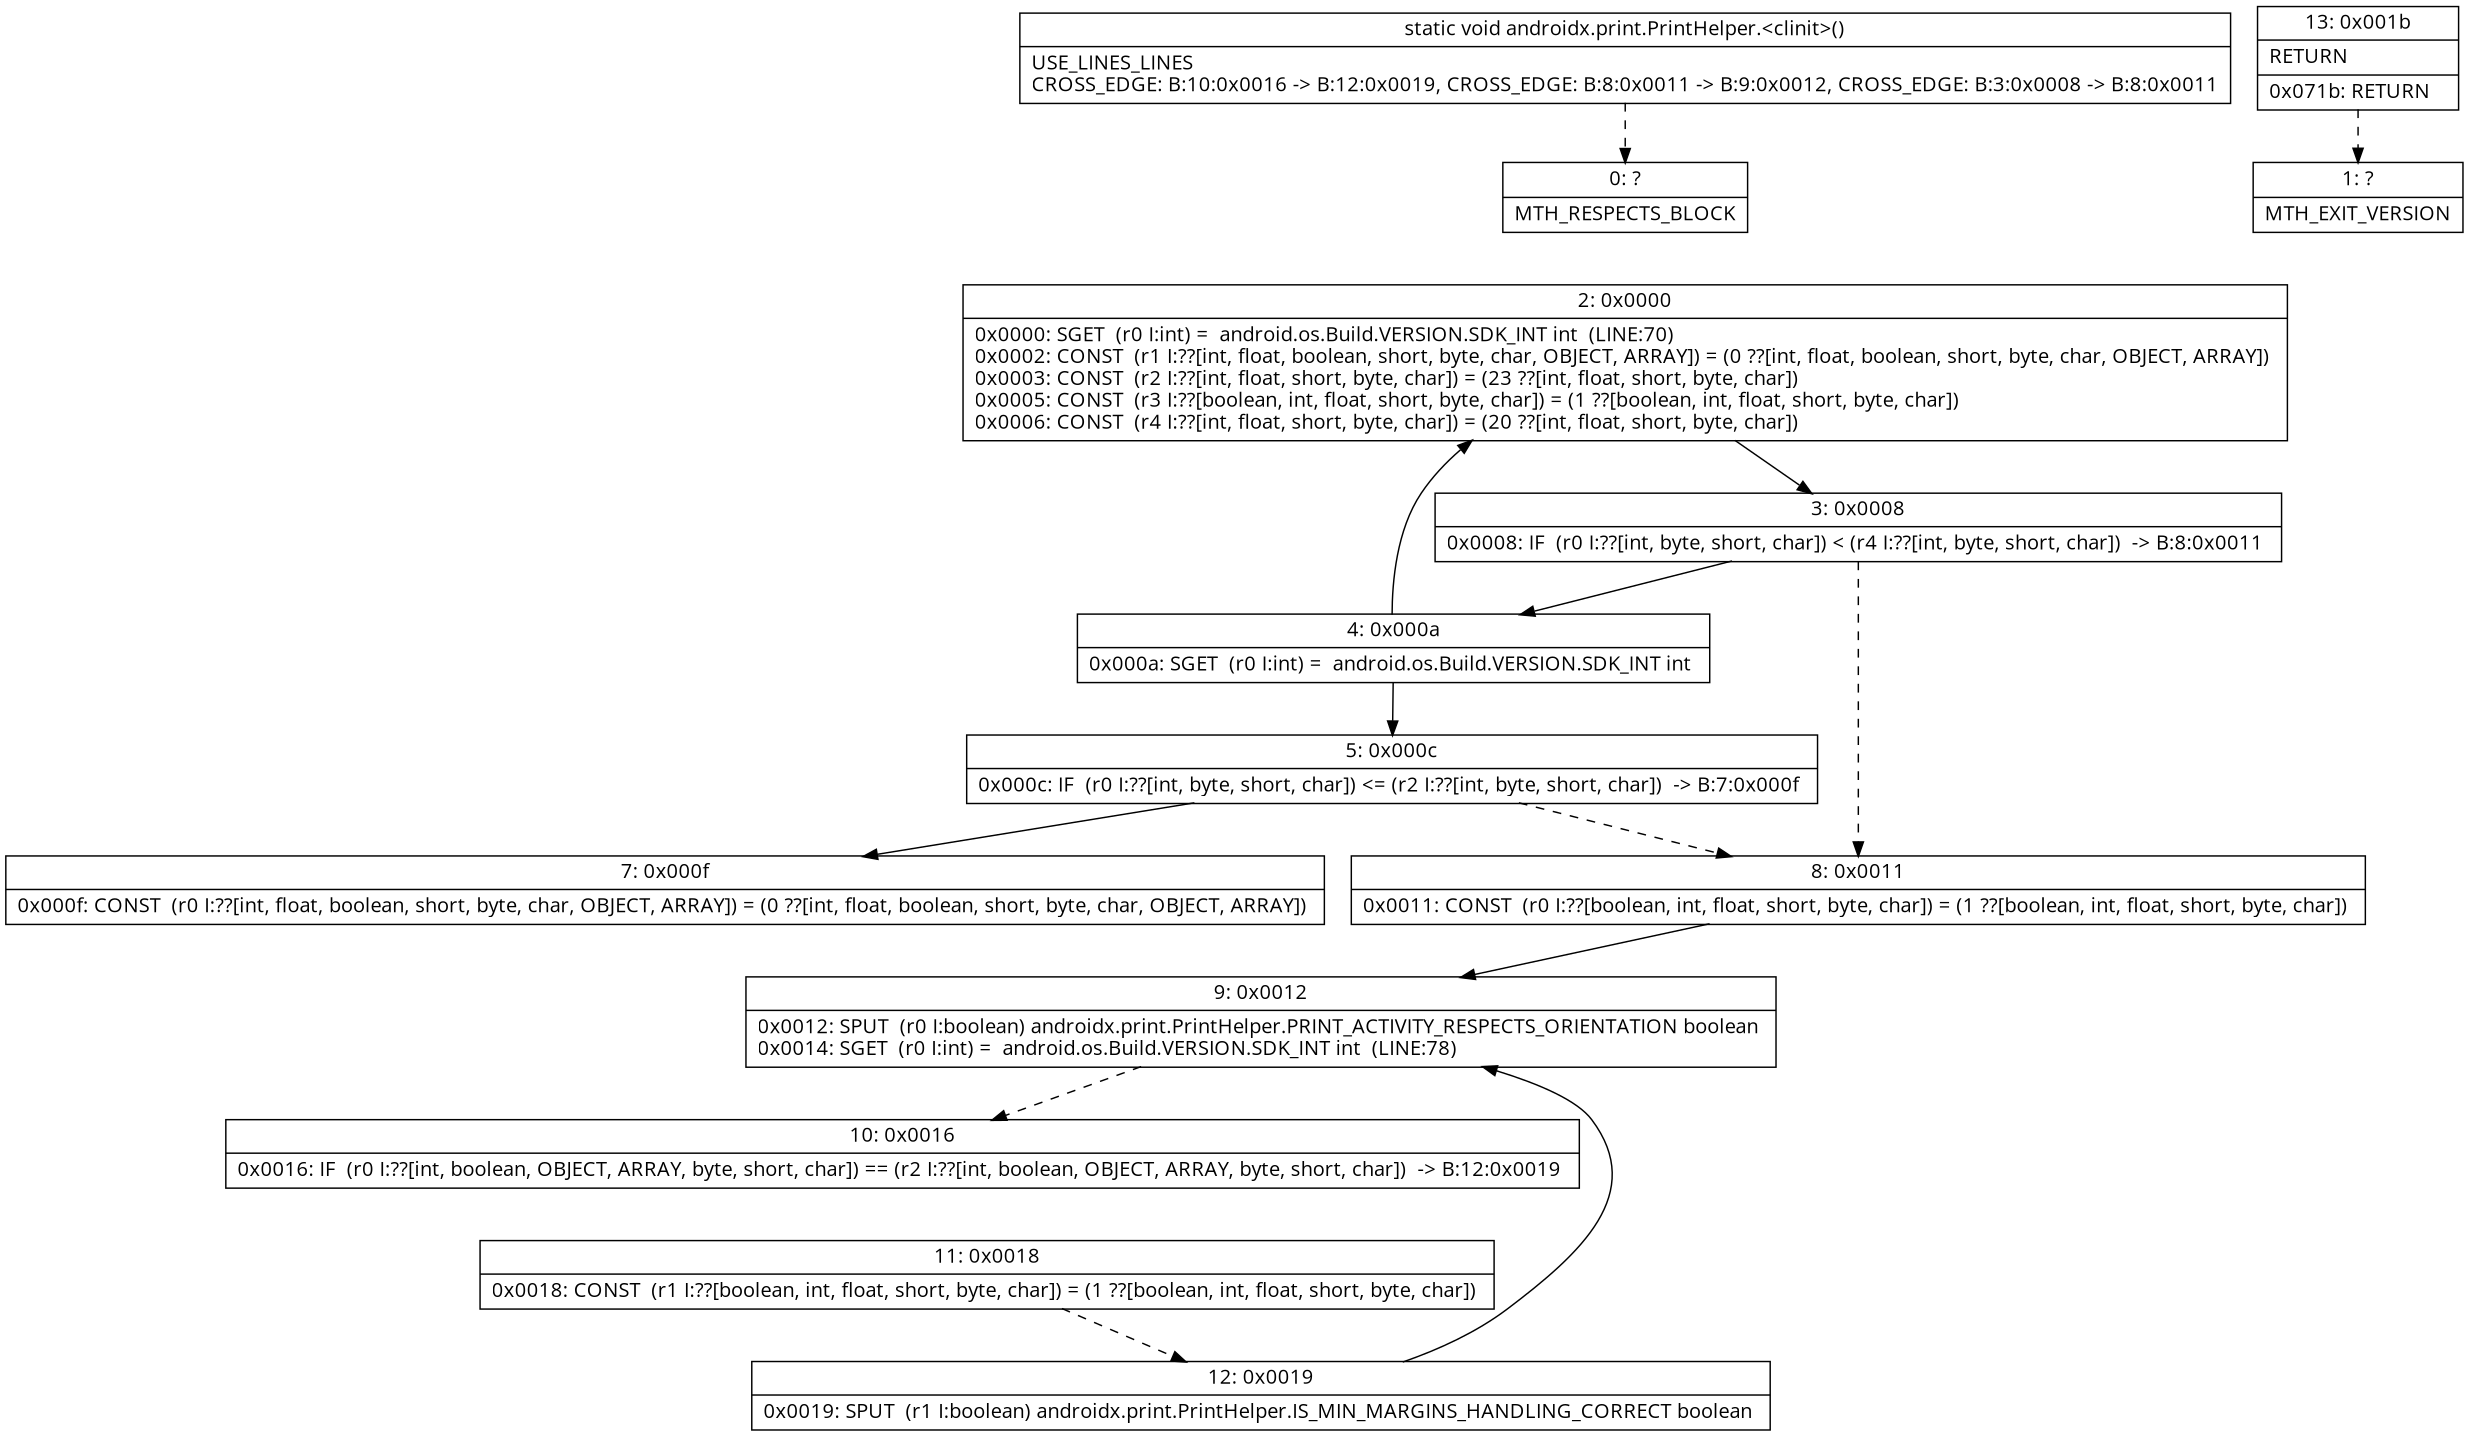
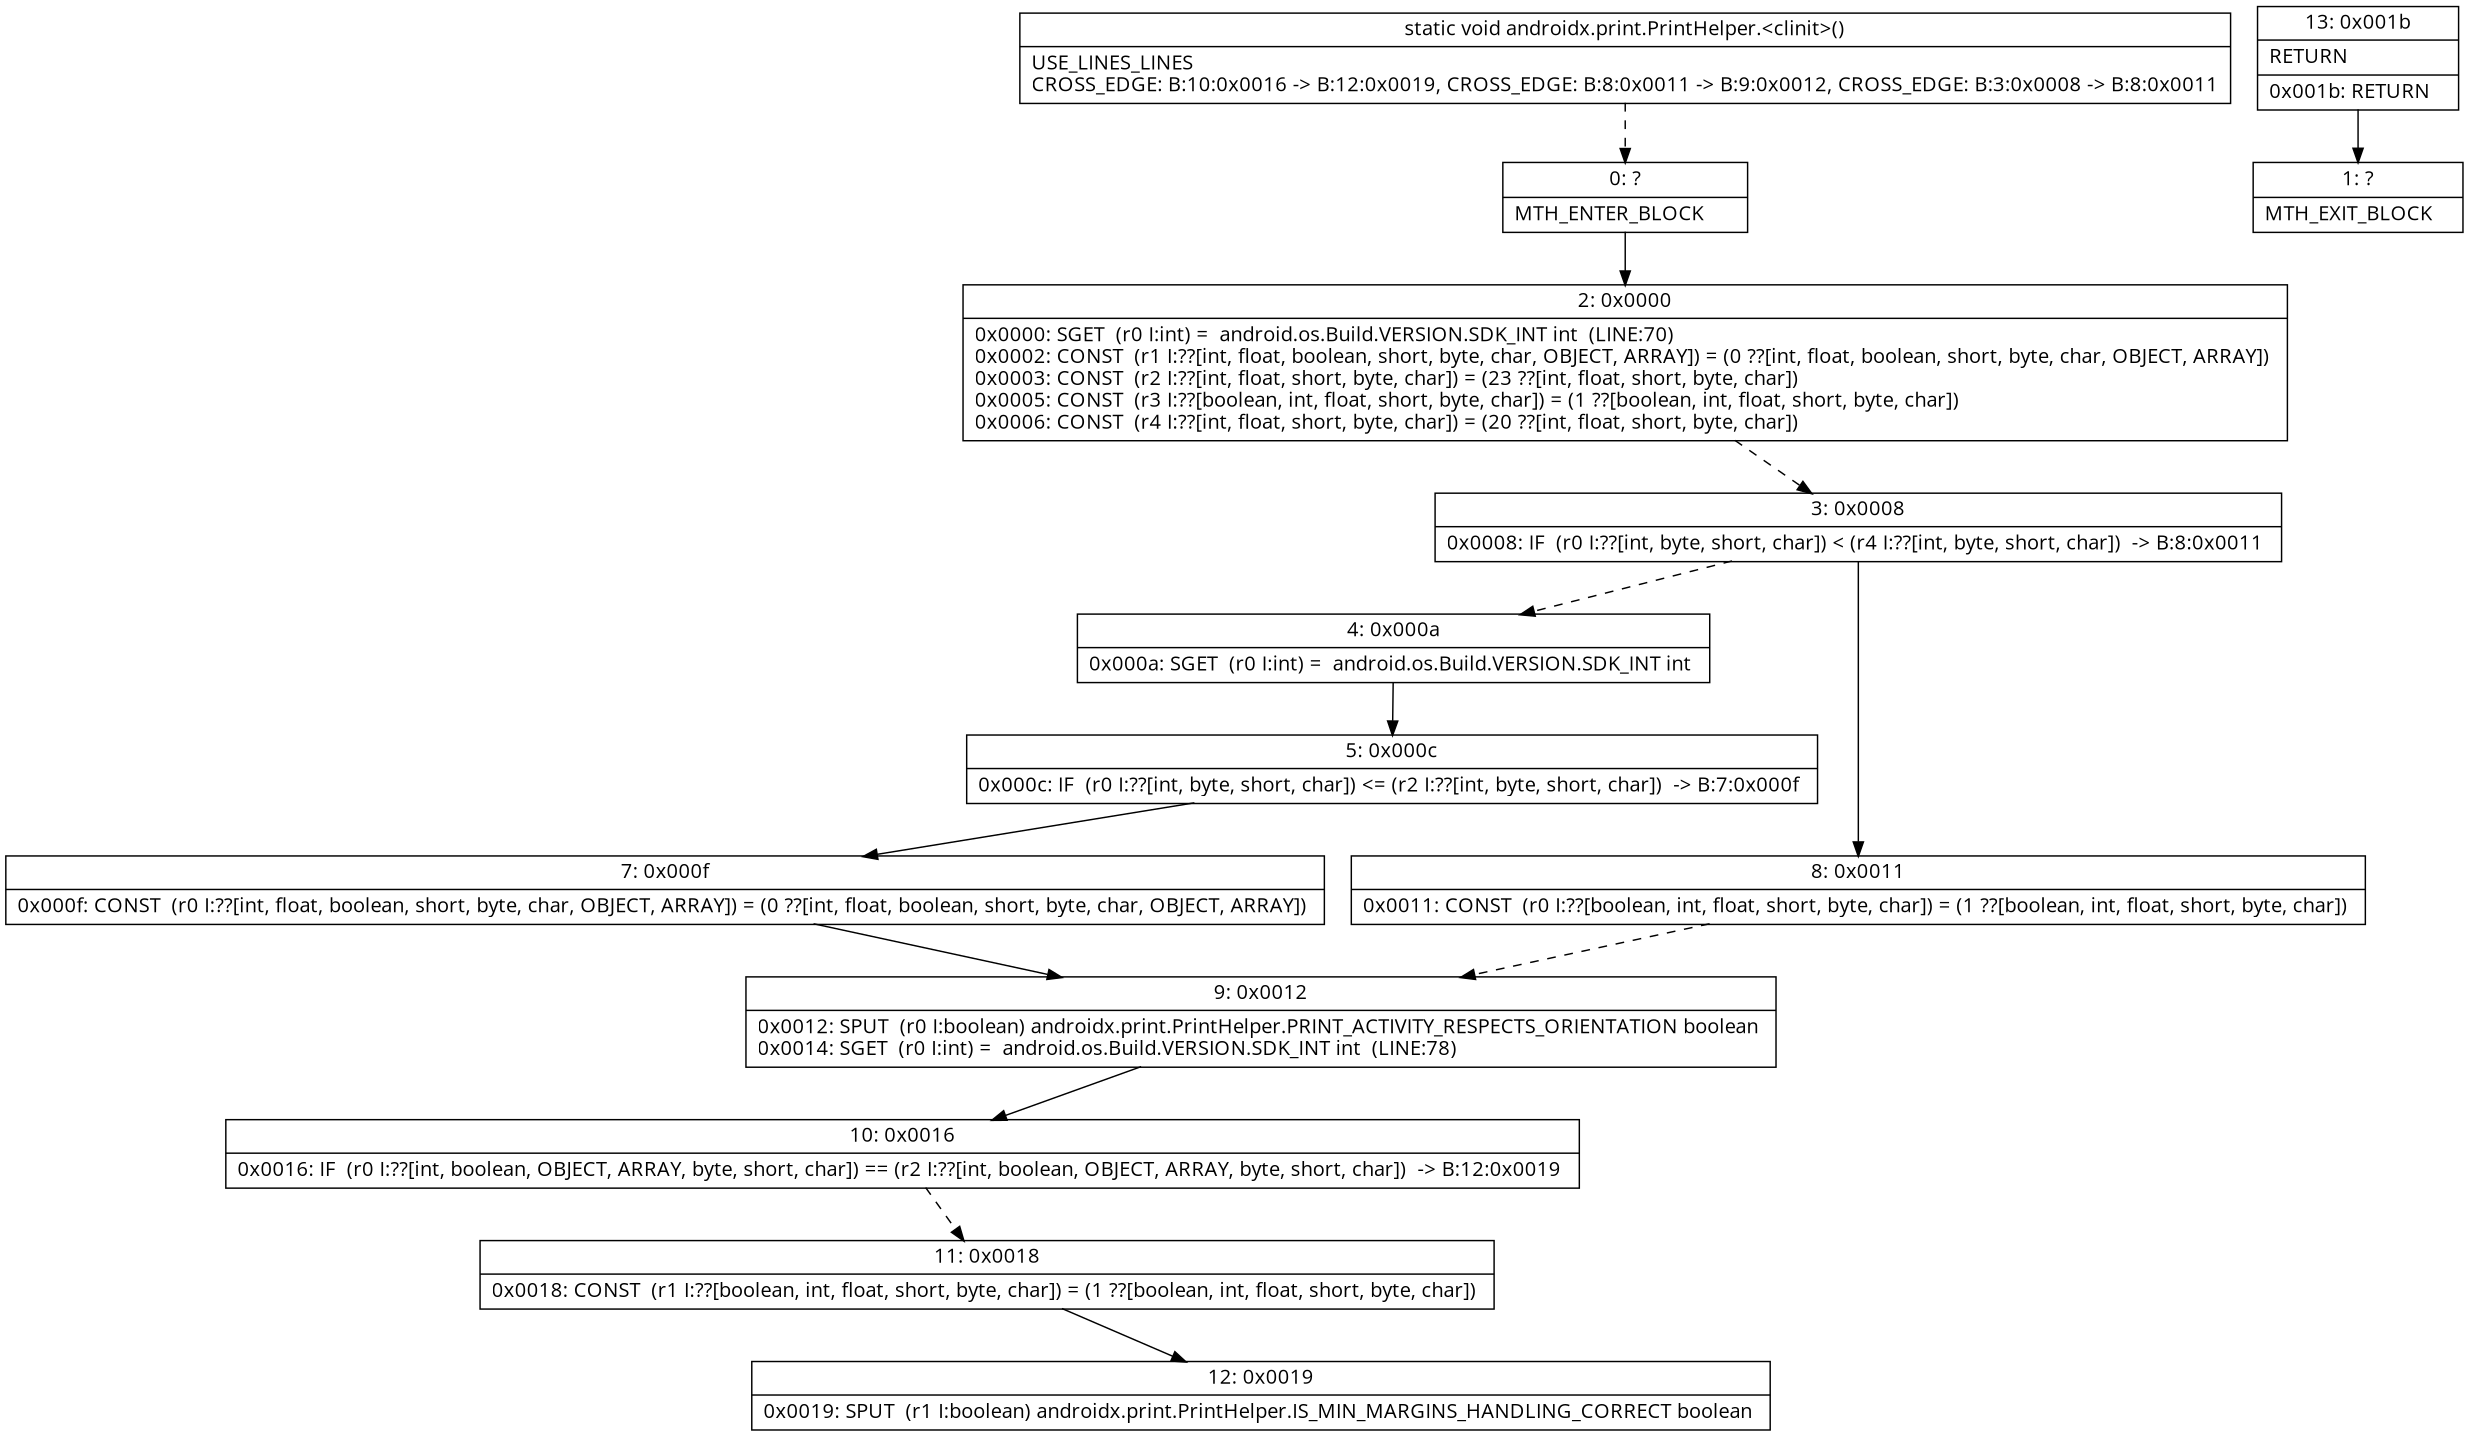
(2358, 92) -> (2358, 92)
(2358, 129) -> (2358, 129)
(1625, 214) -> (1609, 214)
(2358, 214) -> (2349, 214)
(1767, 463) -> (1767, 463)
(1406, 523) -> (1625, 251)
(1633, 586) -> (1633, 586)
(1858, 702) -> (1858, 702)
(1618, 828) -> none
(1592, 949) -> (1592, 949)
(1073, 1091) -> (1073, 1091)
none -> (940, 1208)
(1590, 1232) -> (931, 949)
(1117, 1332) -> (1117, 1332)
